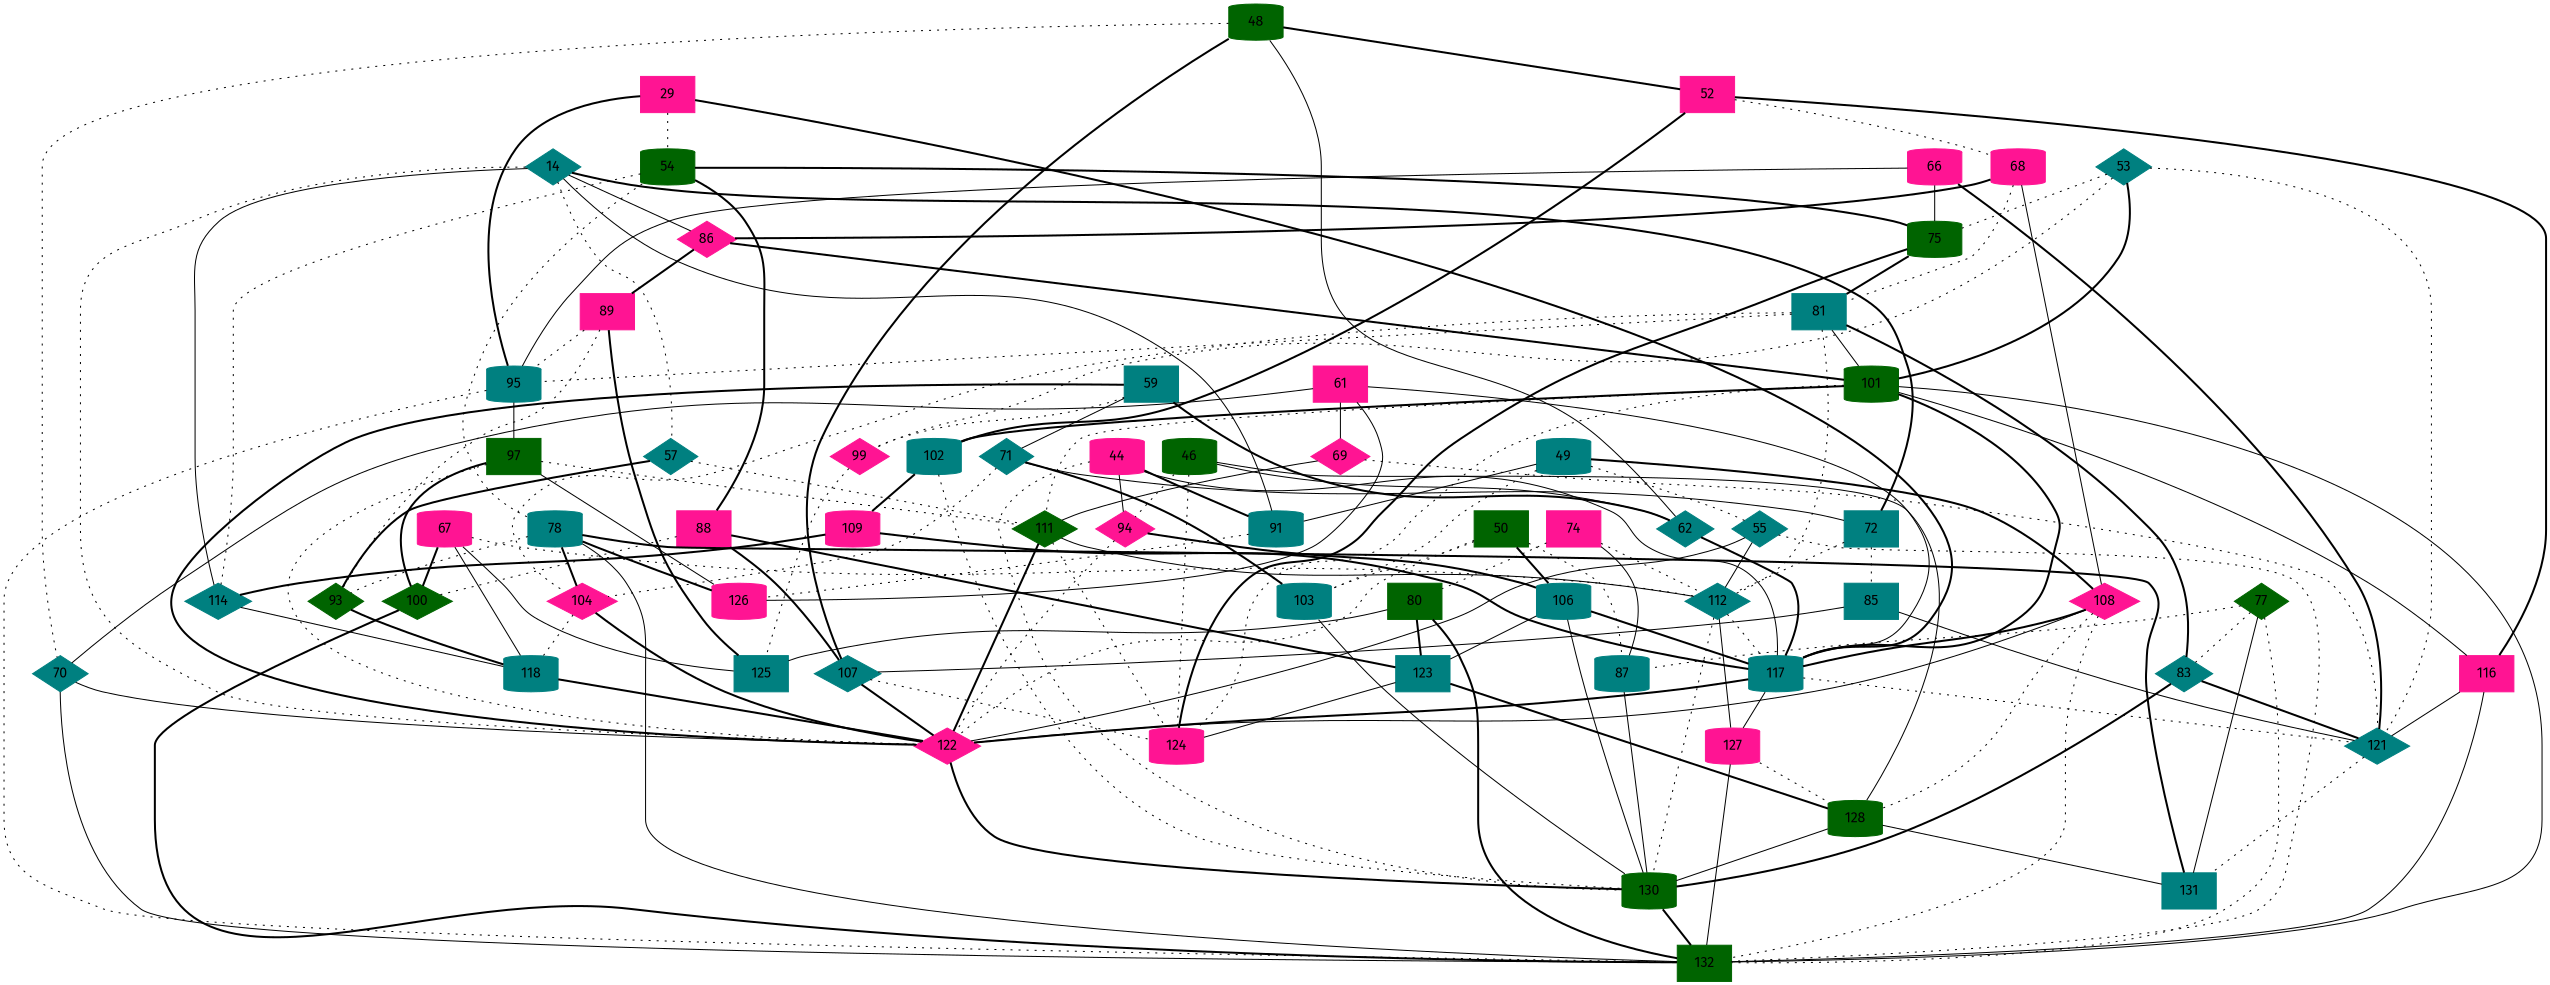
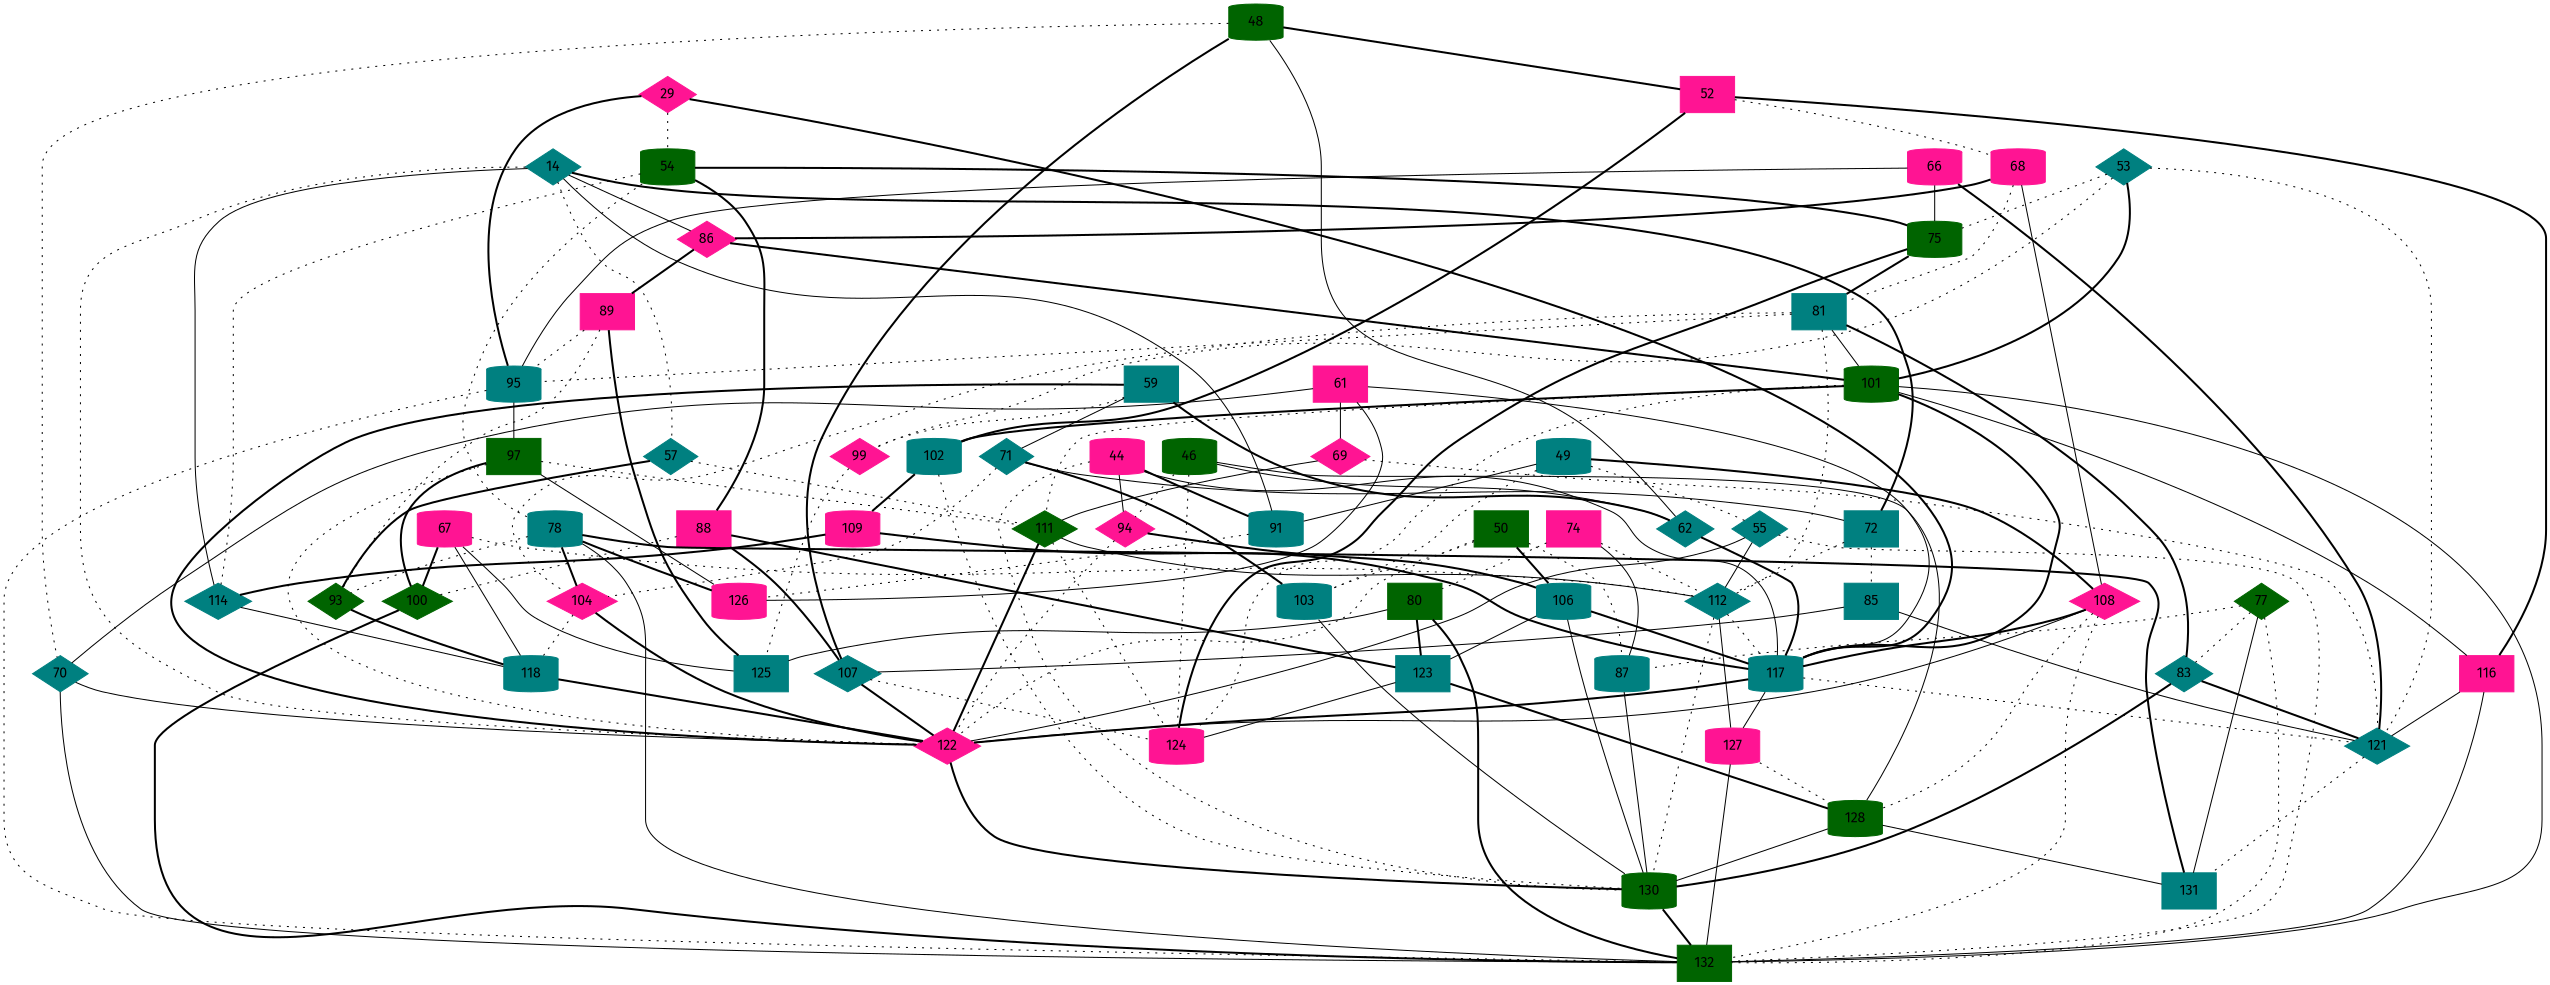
(668, 95) -> (668, 95)
